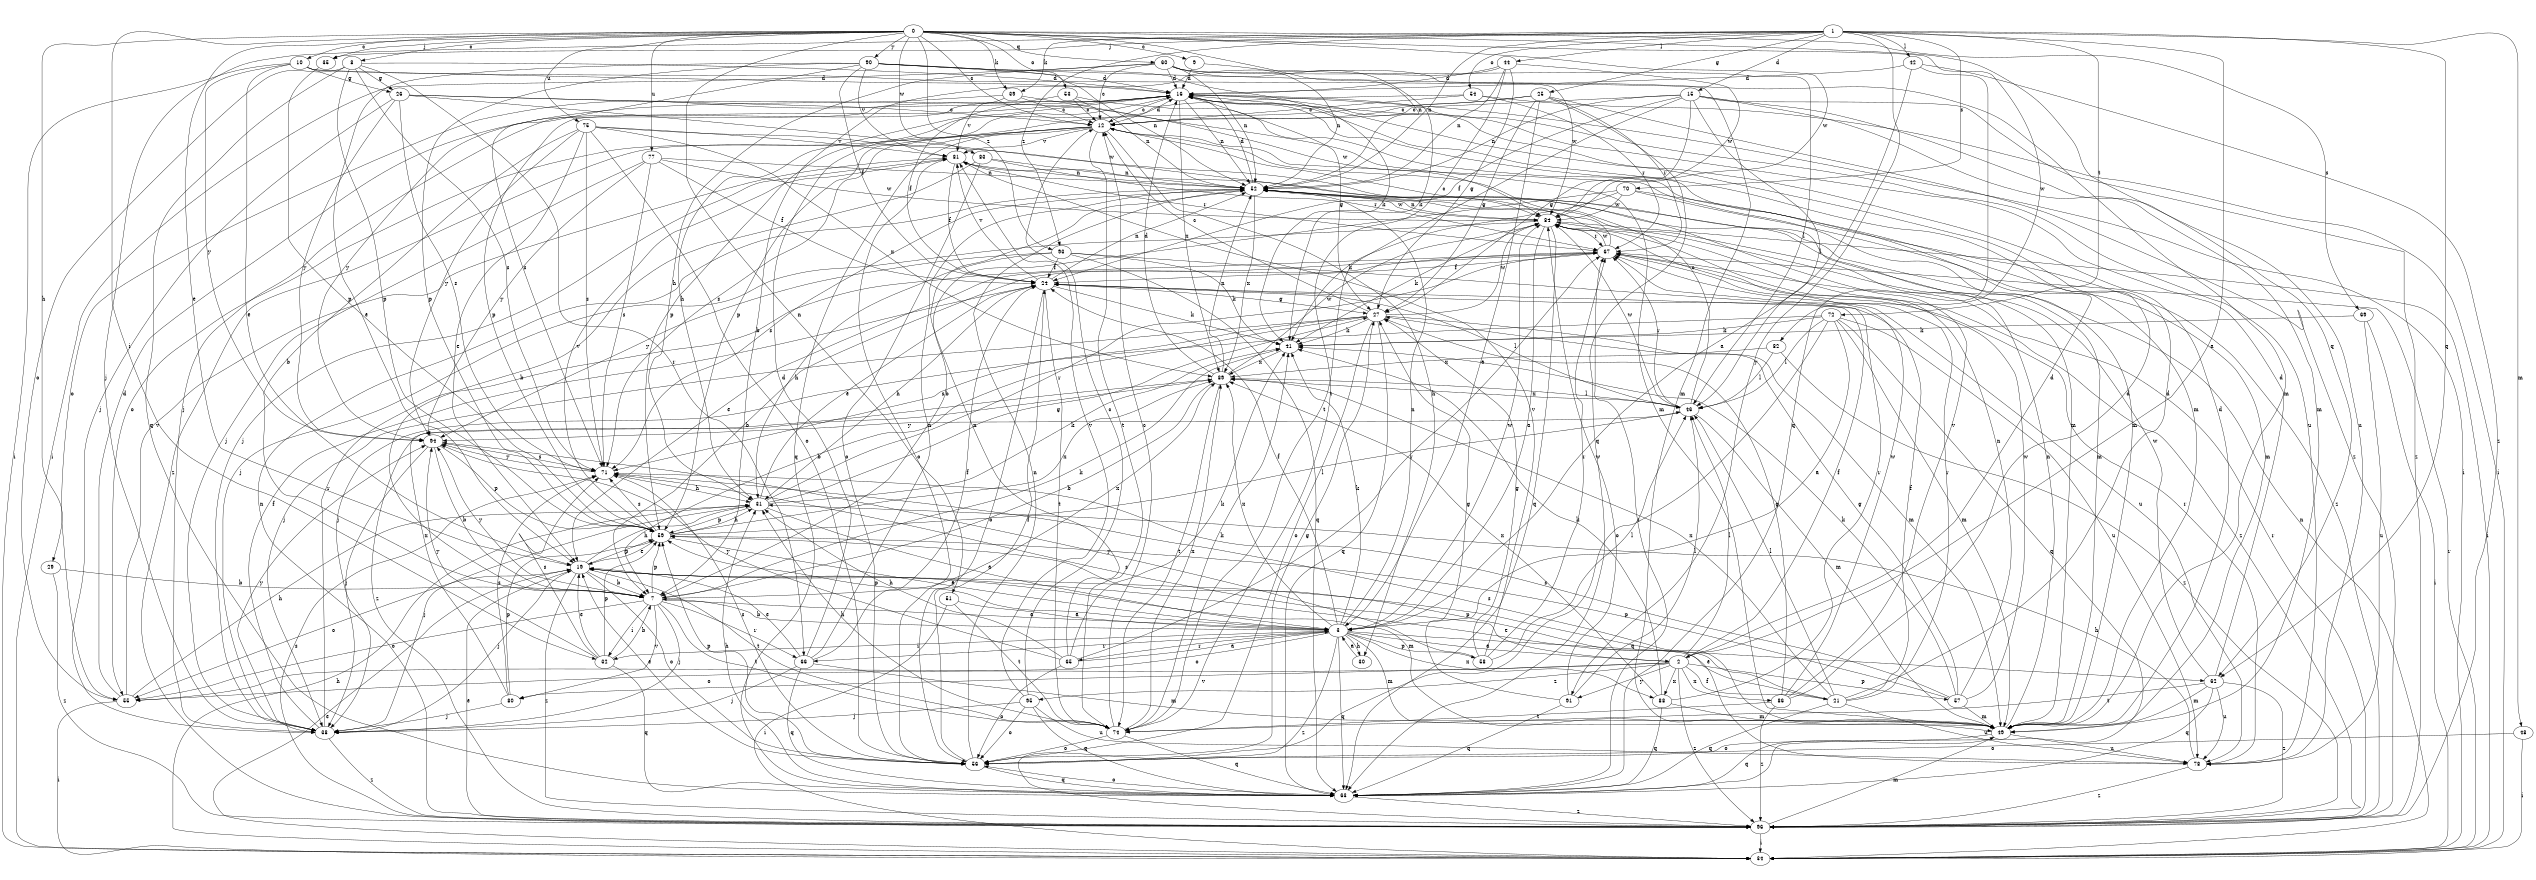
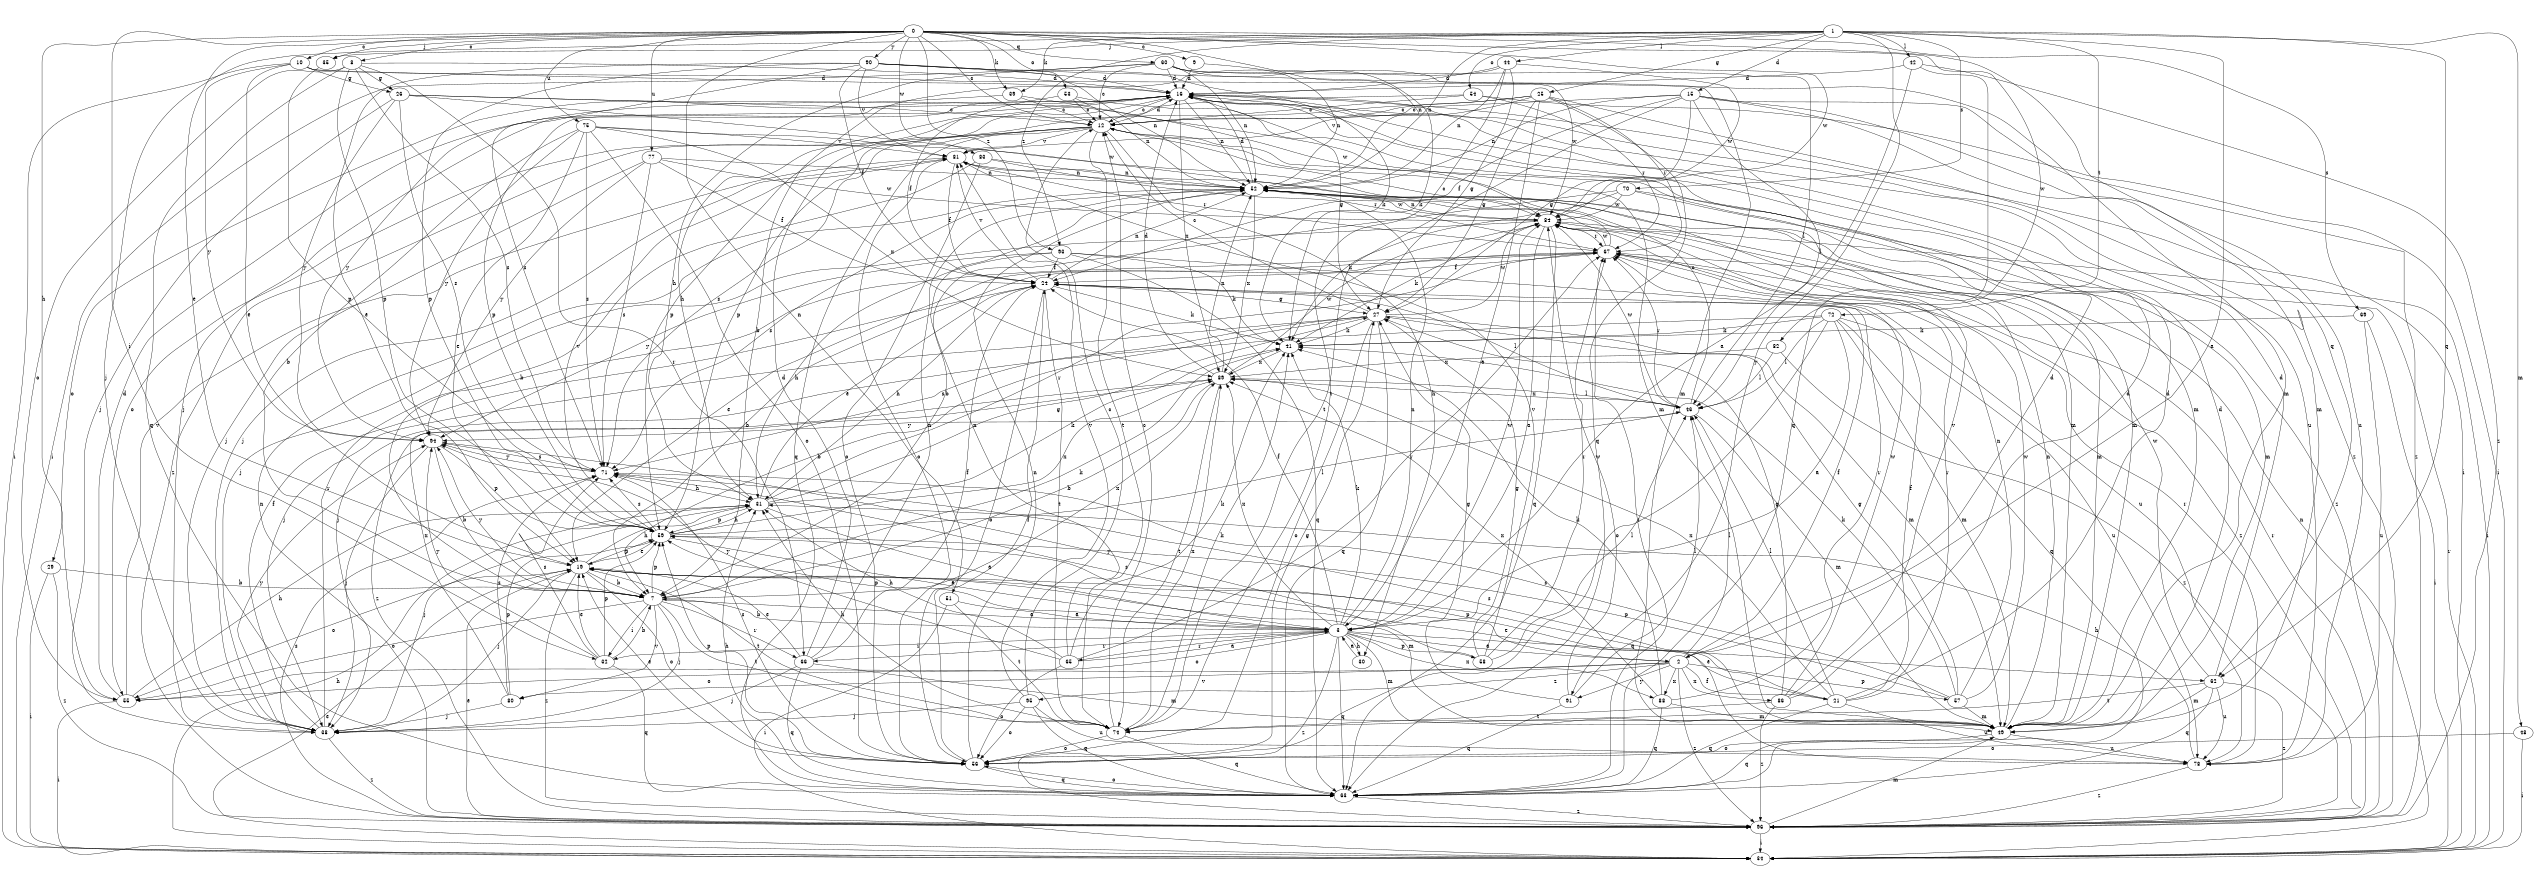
(976, 109) -> (1251, 137)
none -> (756, 856)
